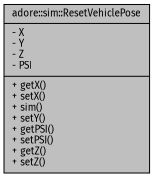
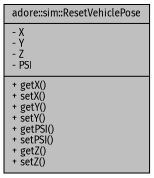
(27, 108) -> (29, 108)
